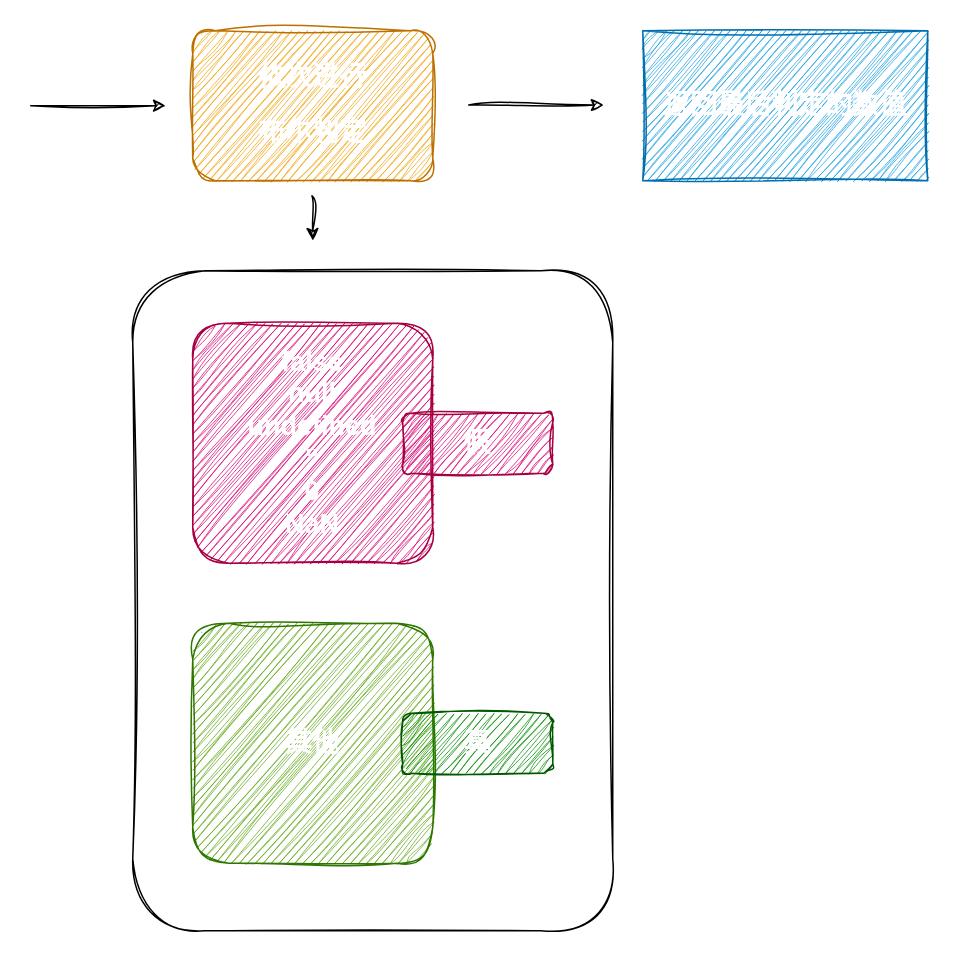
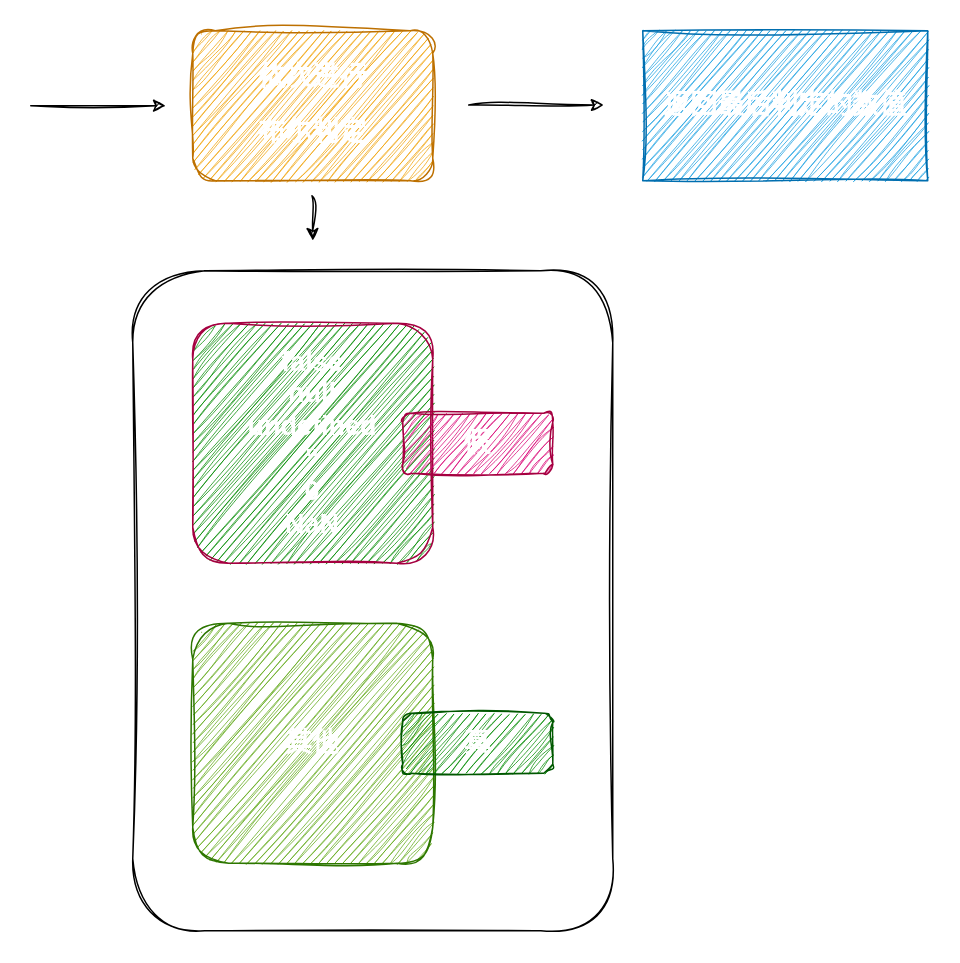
(313, 443) -> (313, 443)
